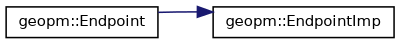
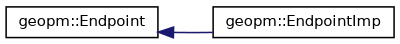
(178, 12) -> (193, 33)
